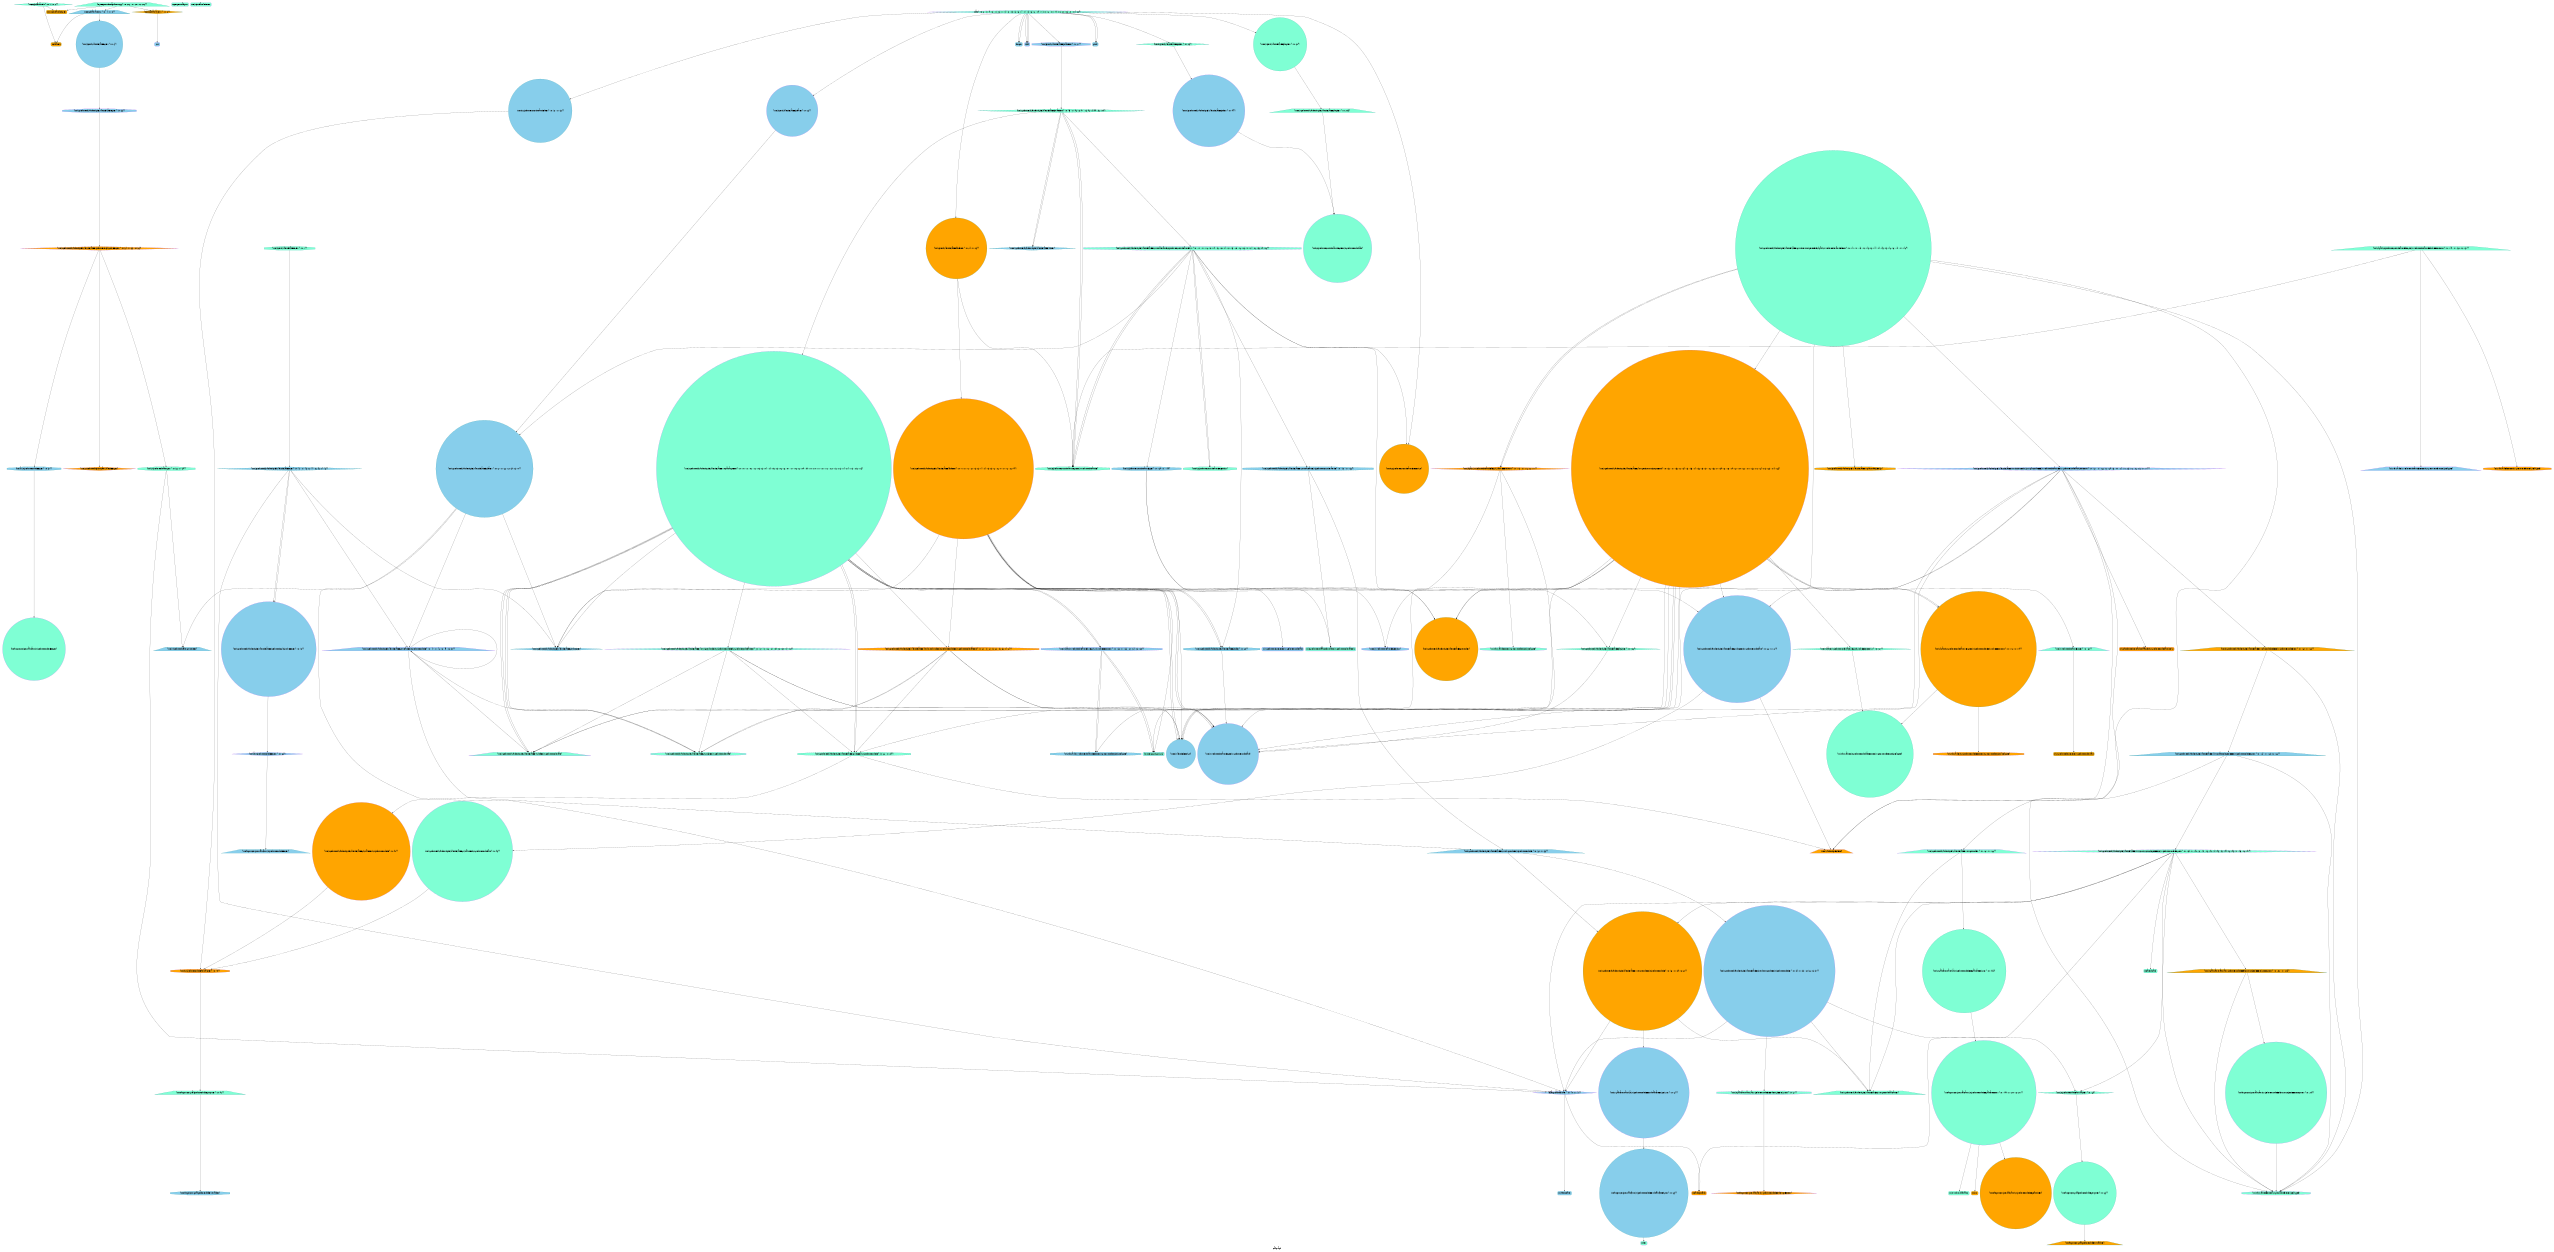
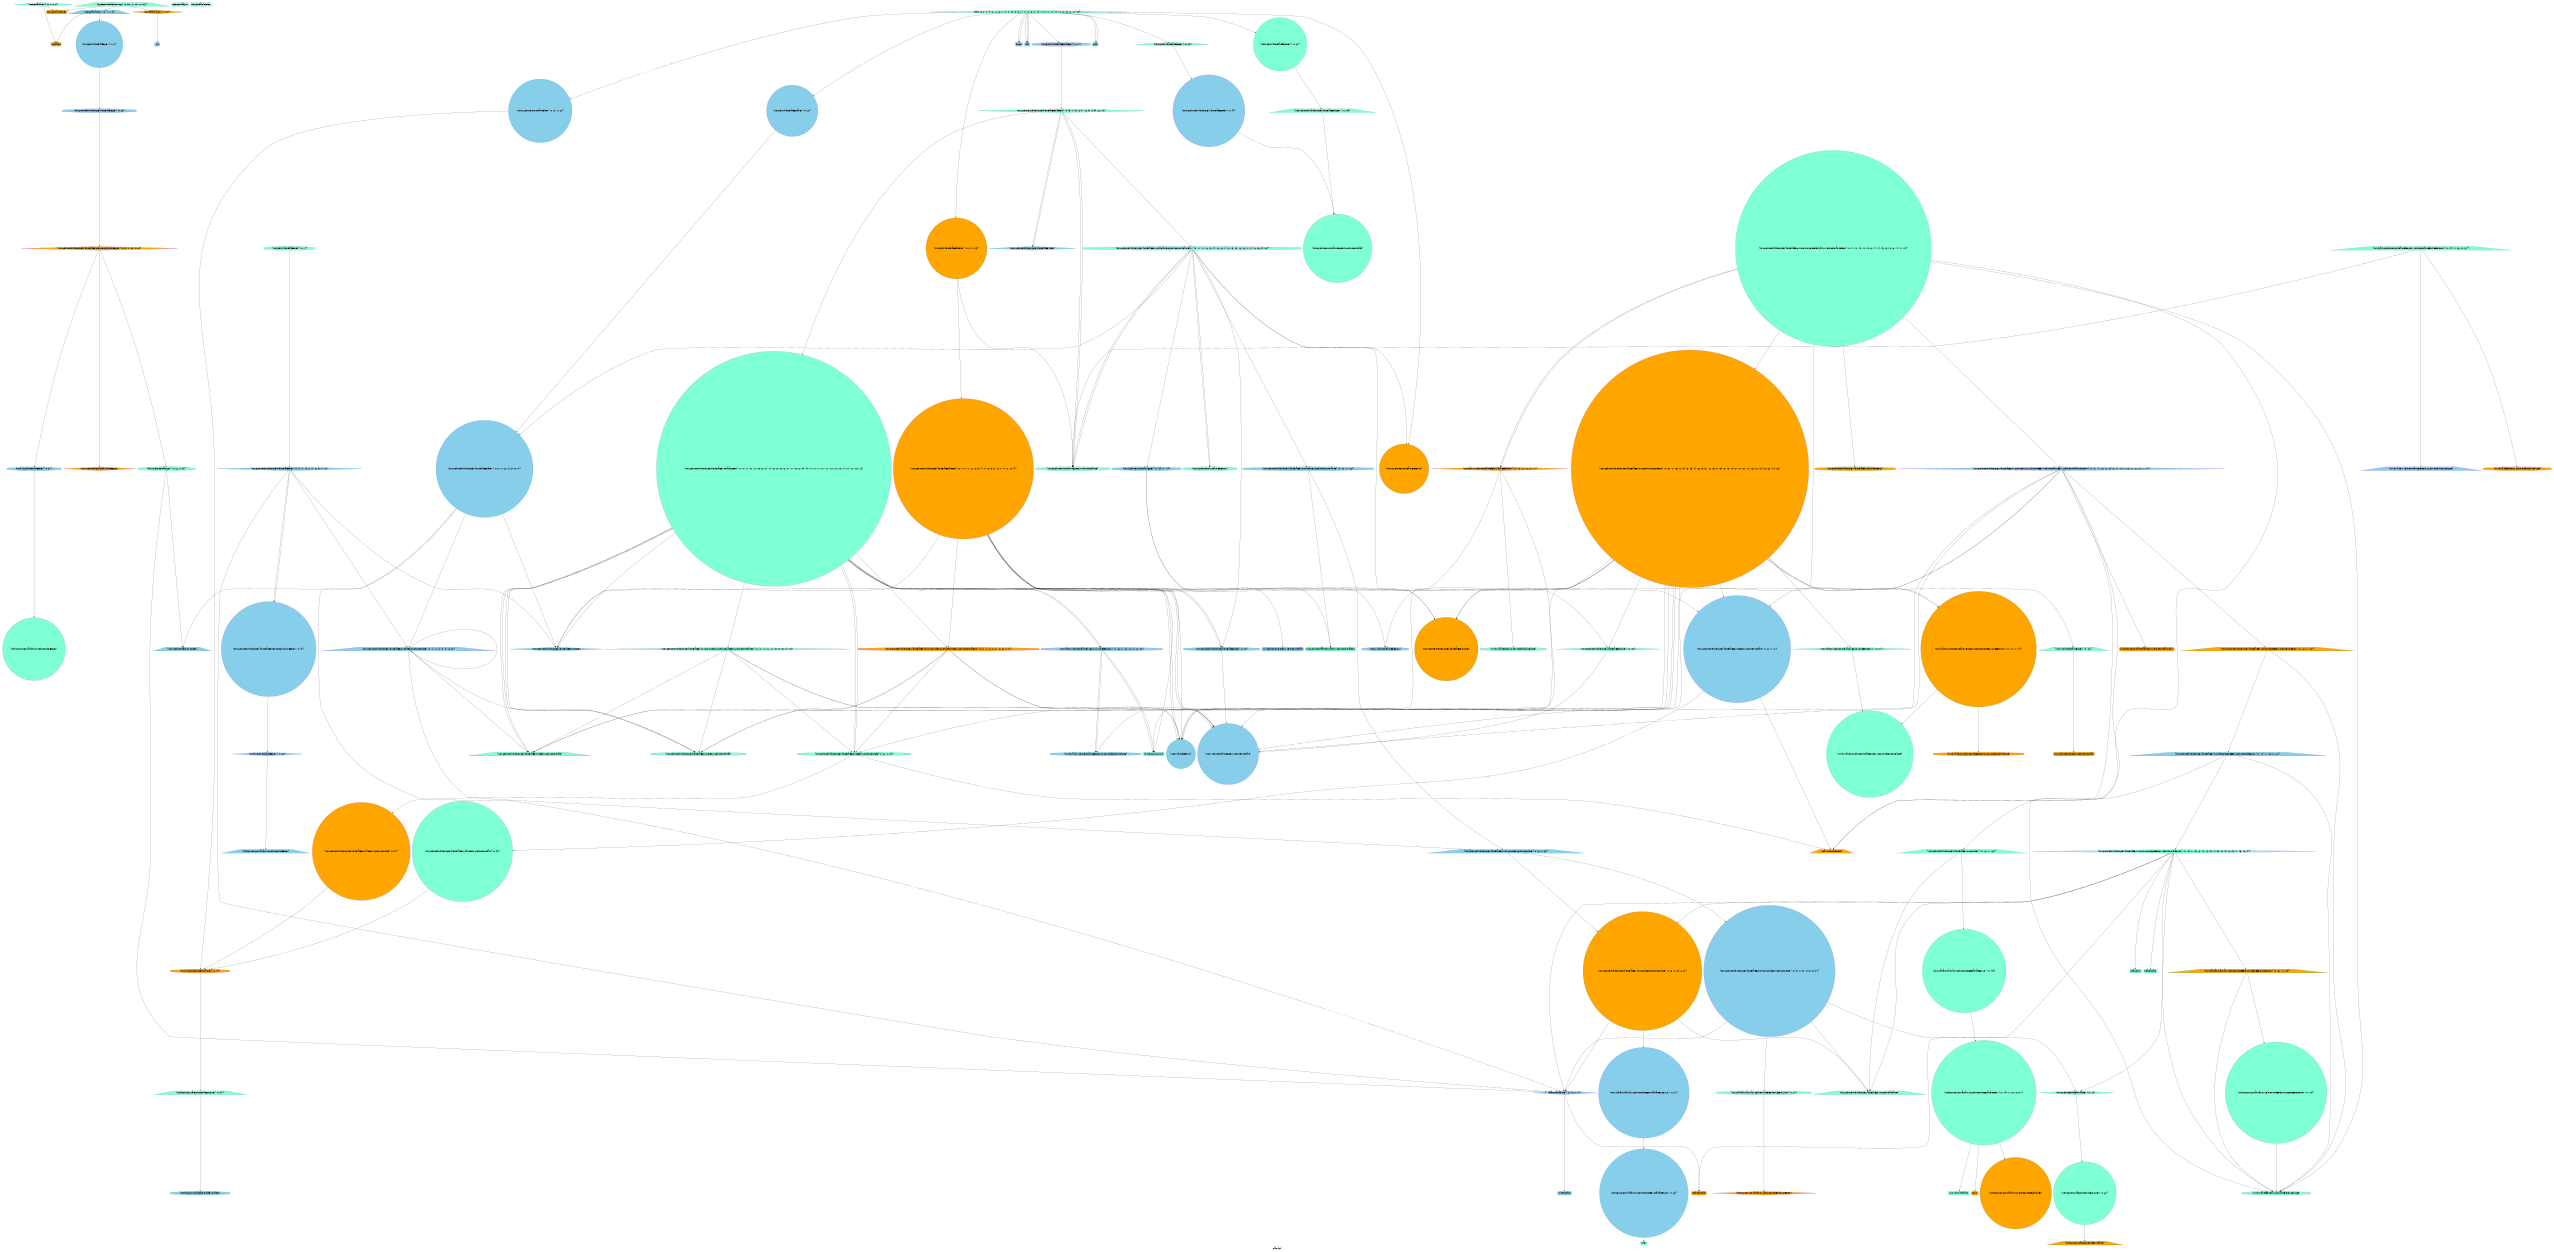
none -> (2136, 971)
